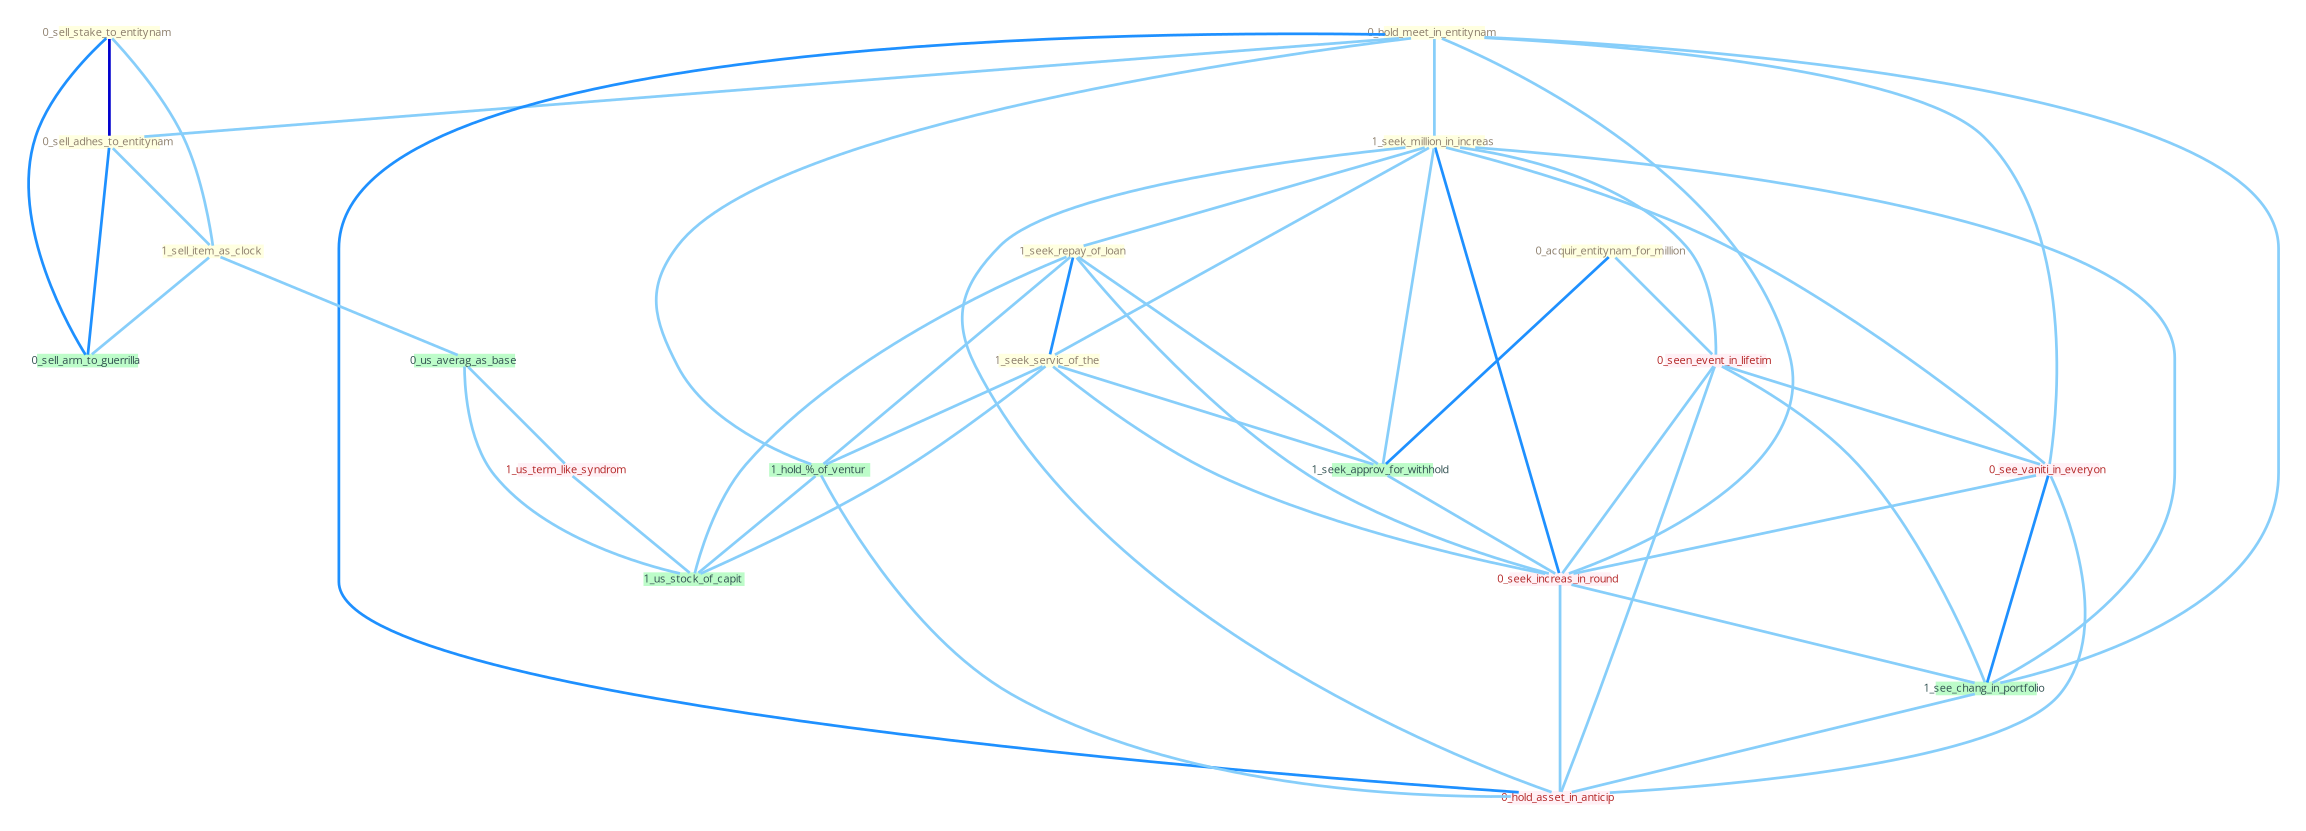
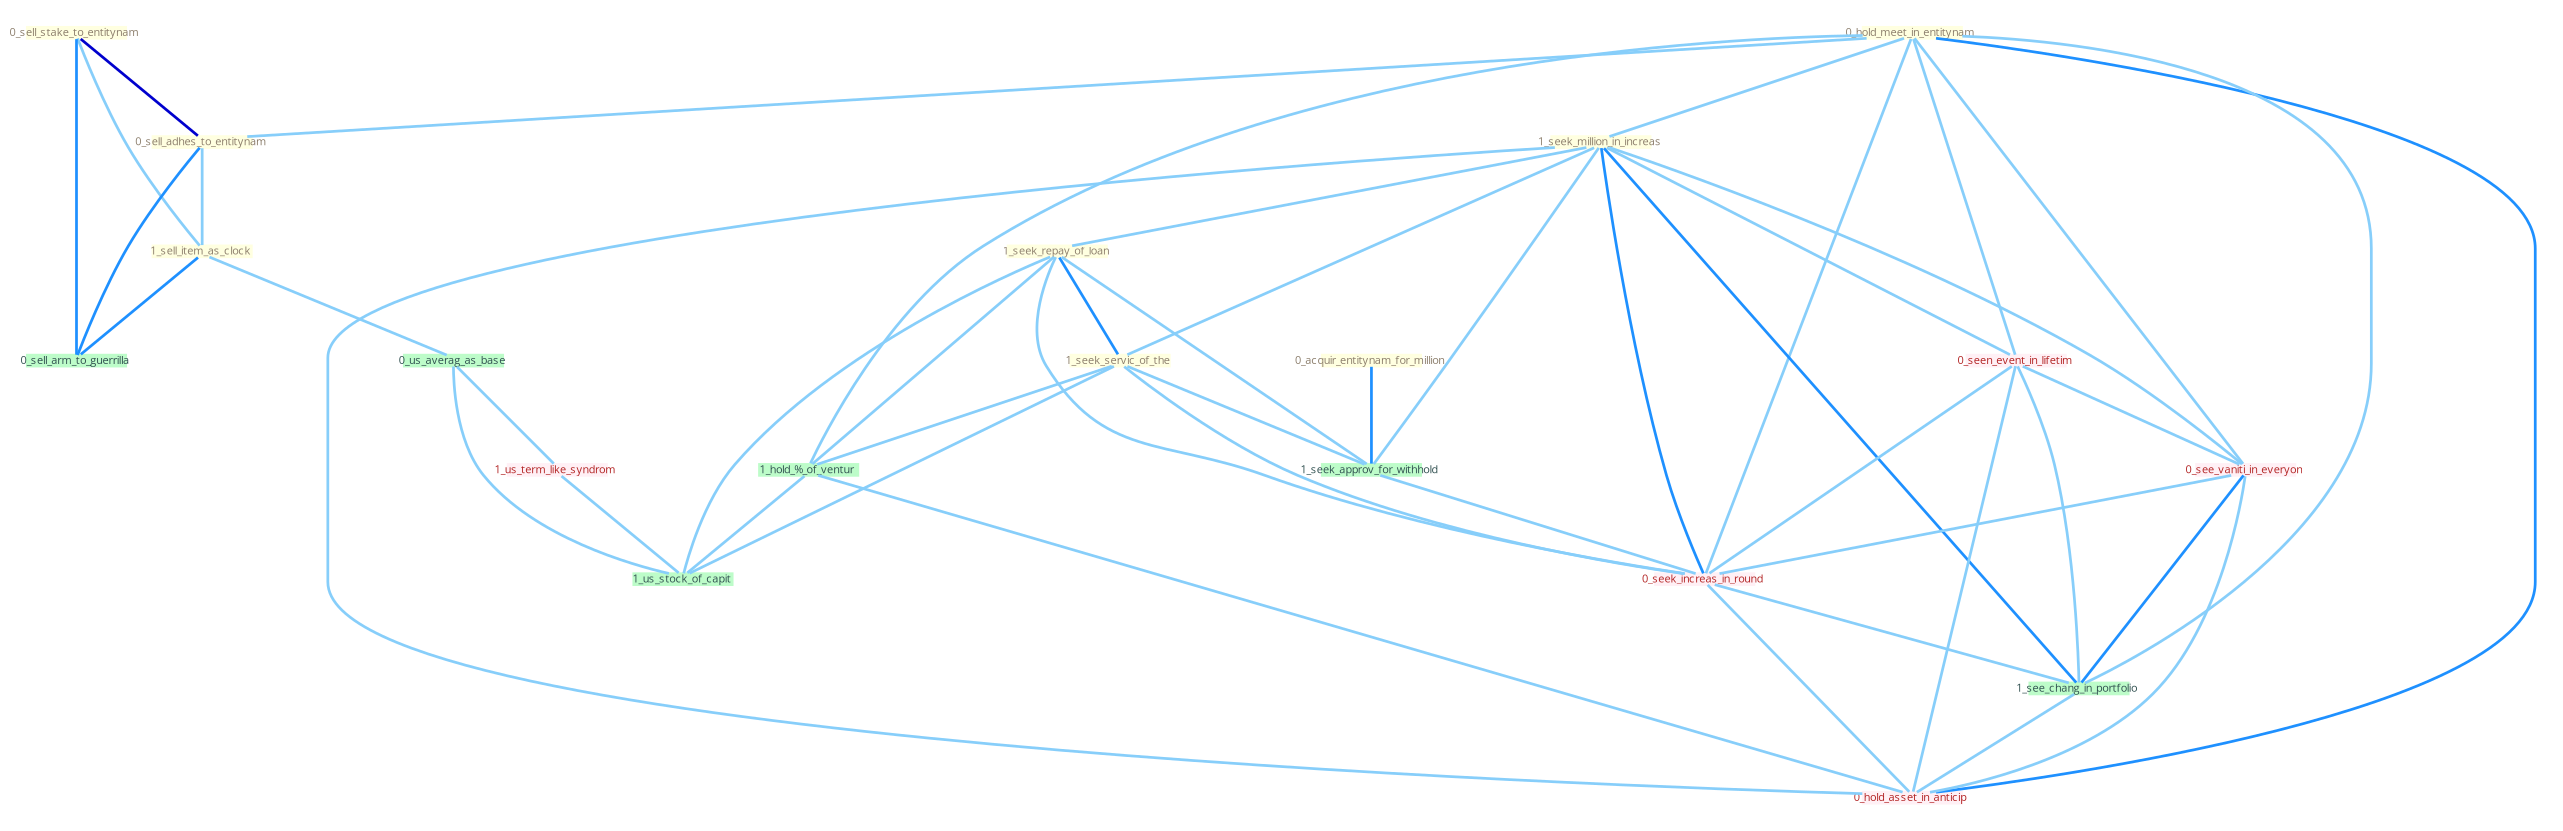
(2019, 239) -> (1840, 415)
(150, 306) -> (139, 306)
(1664, 306) -> (1964, 197)
